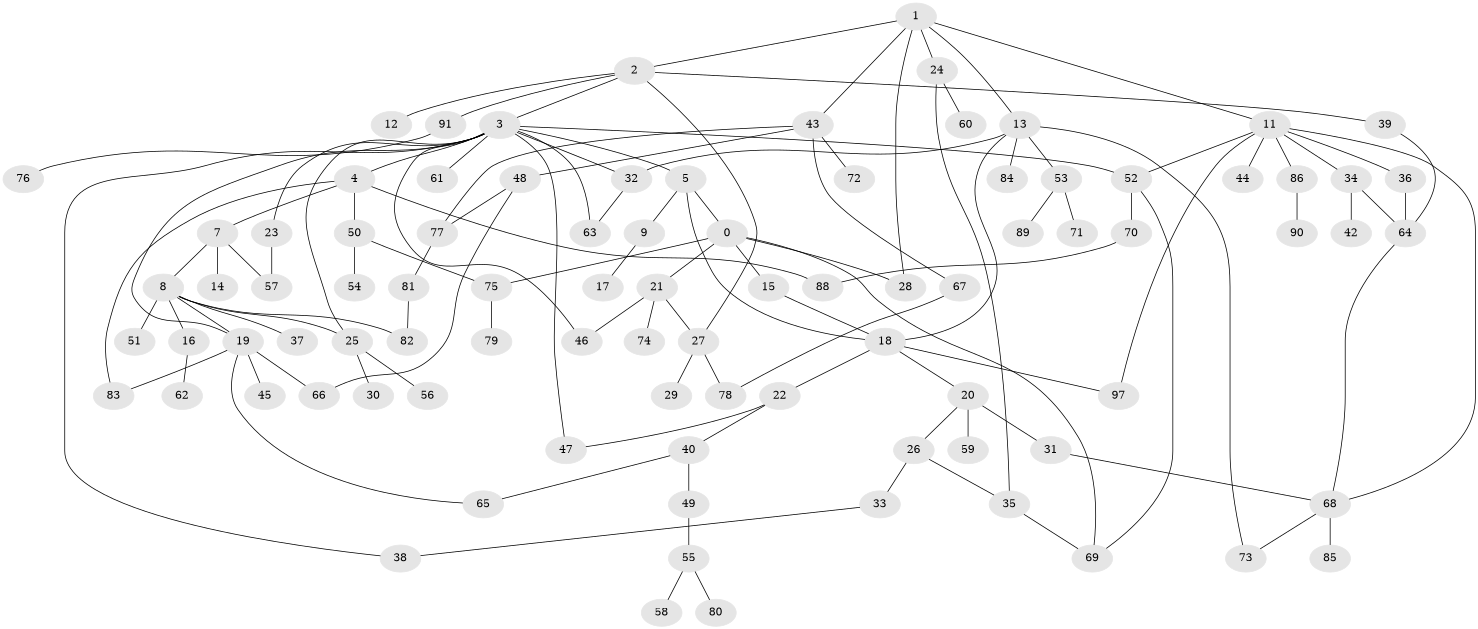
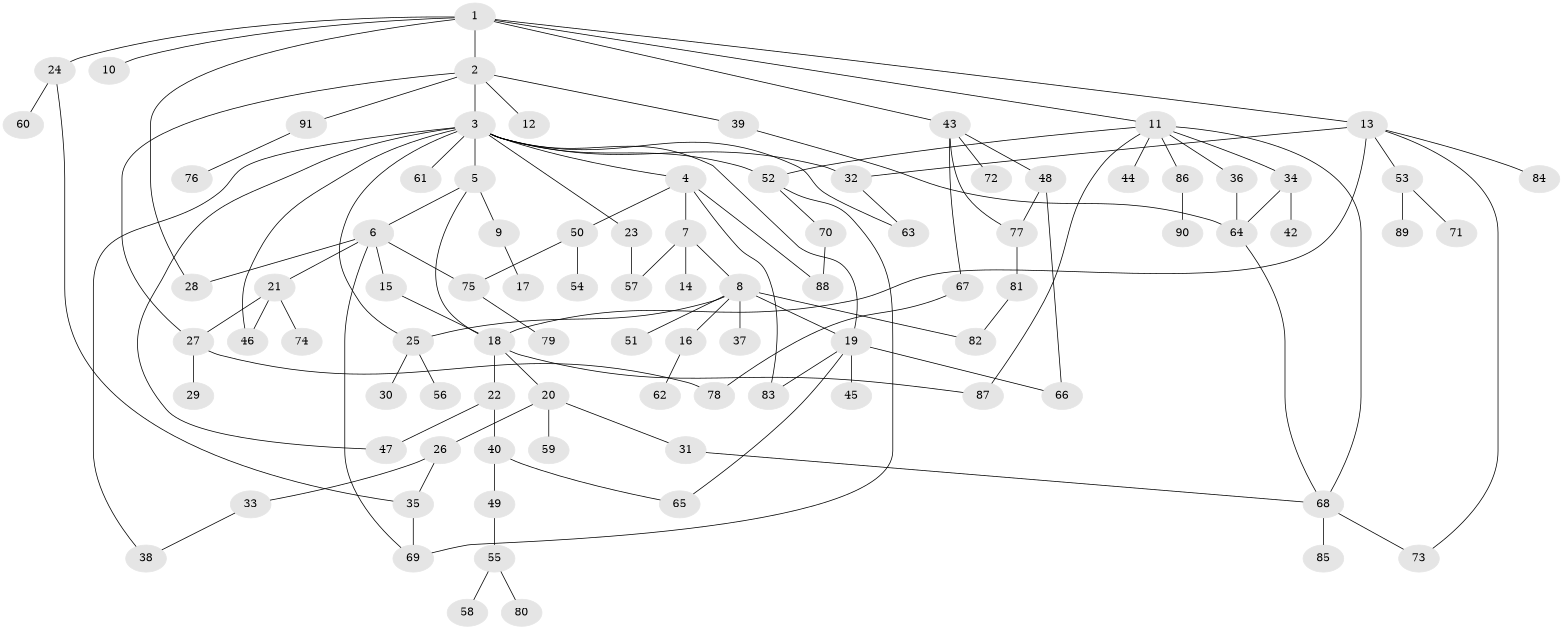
none -> (109, 71)
(727, 233) -> (373, 233)
(1119, 396) -> (983, 396)
